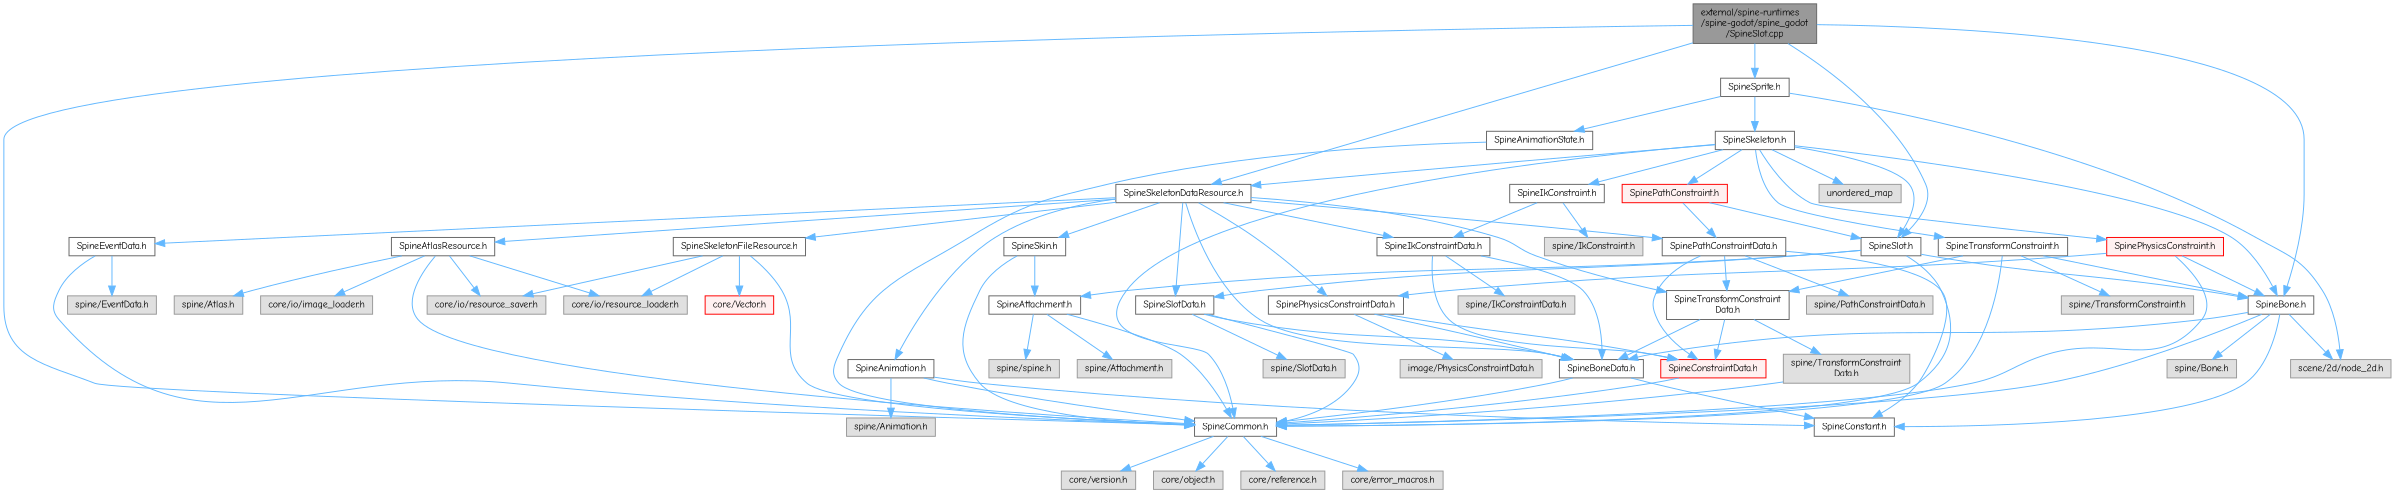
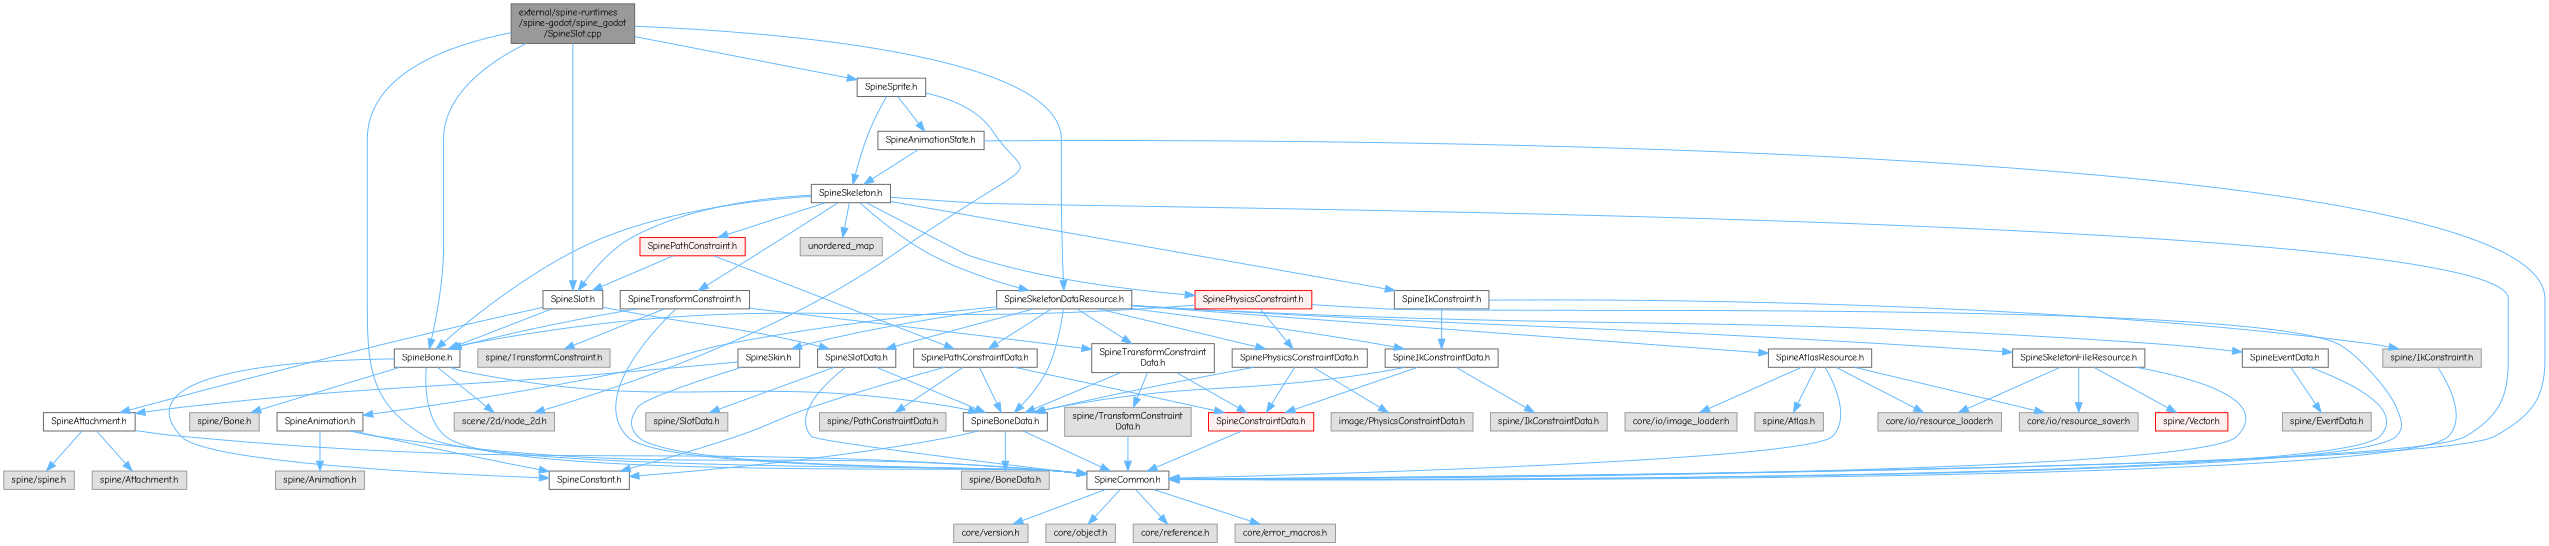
none -> (895, 164)
(1725, 267) -> (988, 385)
(739, 305) -> (2192, 422)
(1682, 416) -> (1852, 476)
none -> (1005, 480)
